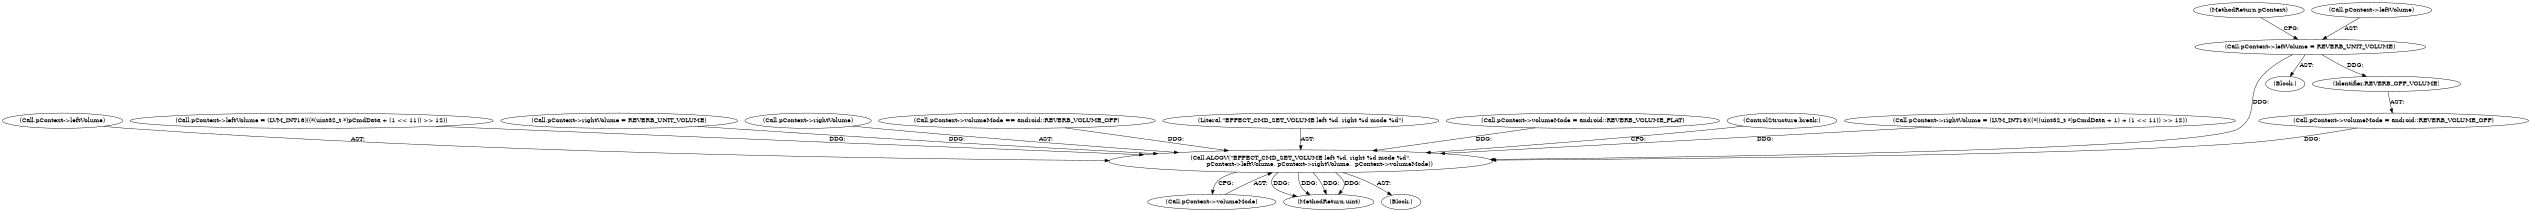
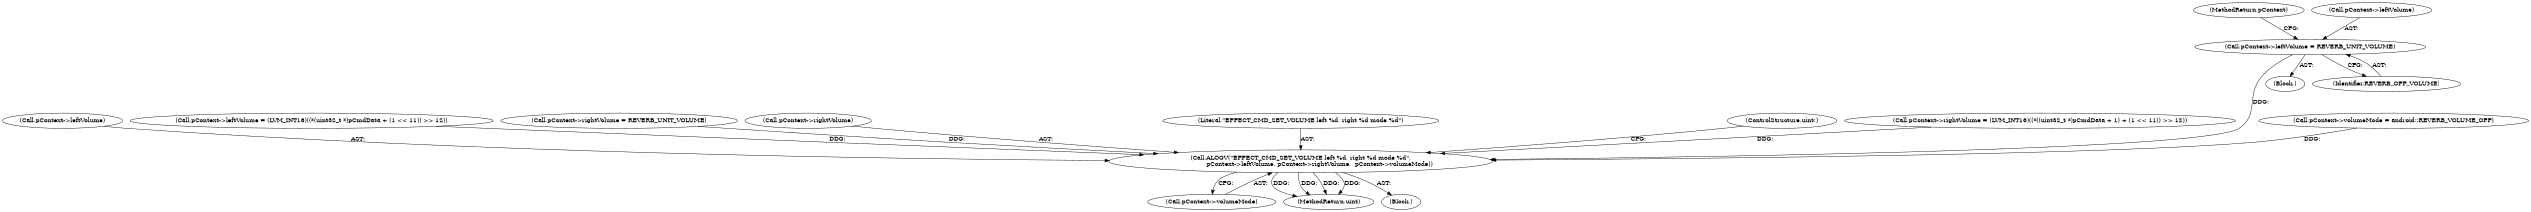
(2356, 65) -> (2356, 65)
(2390, 100) -> (2367, 64)
(1017, 121) -> none
(1583, 121) -> none
(1782, 121) -> (1782, 121)
